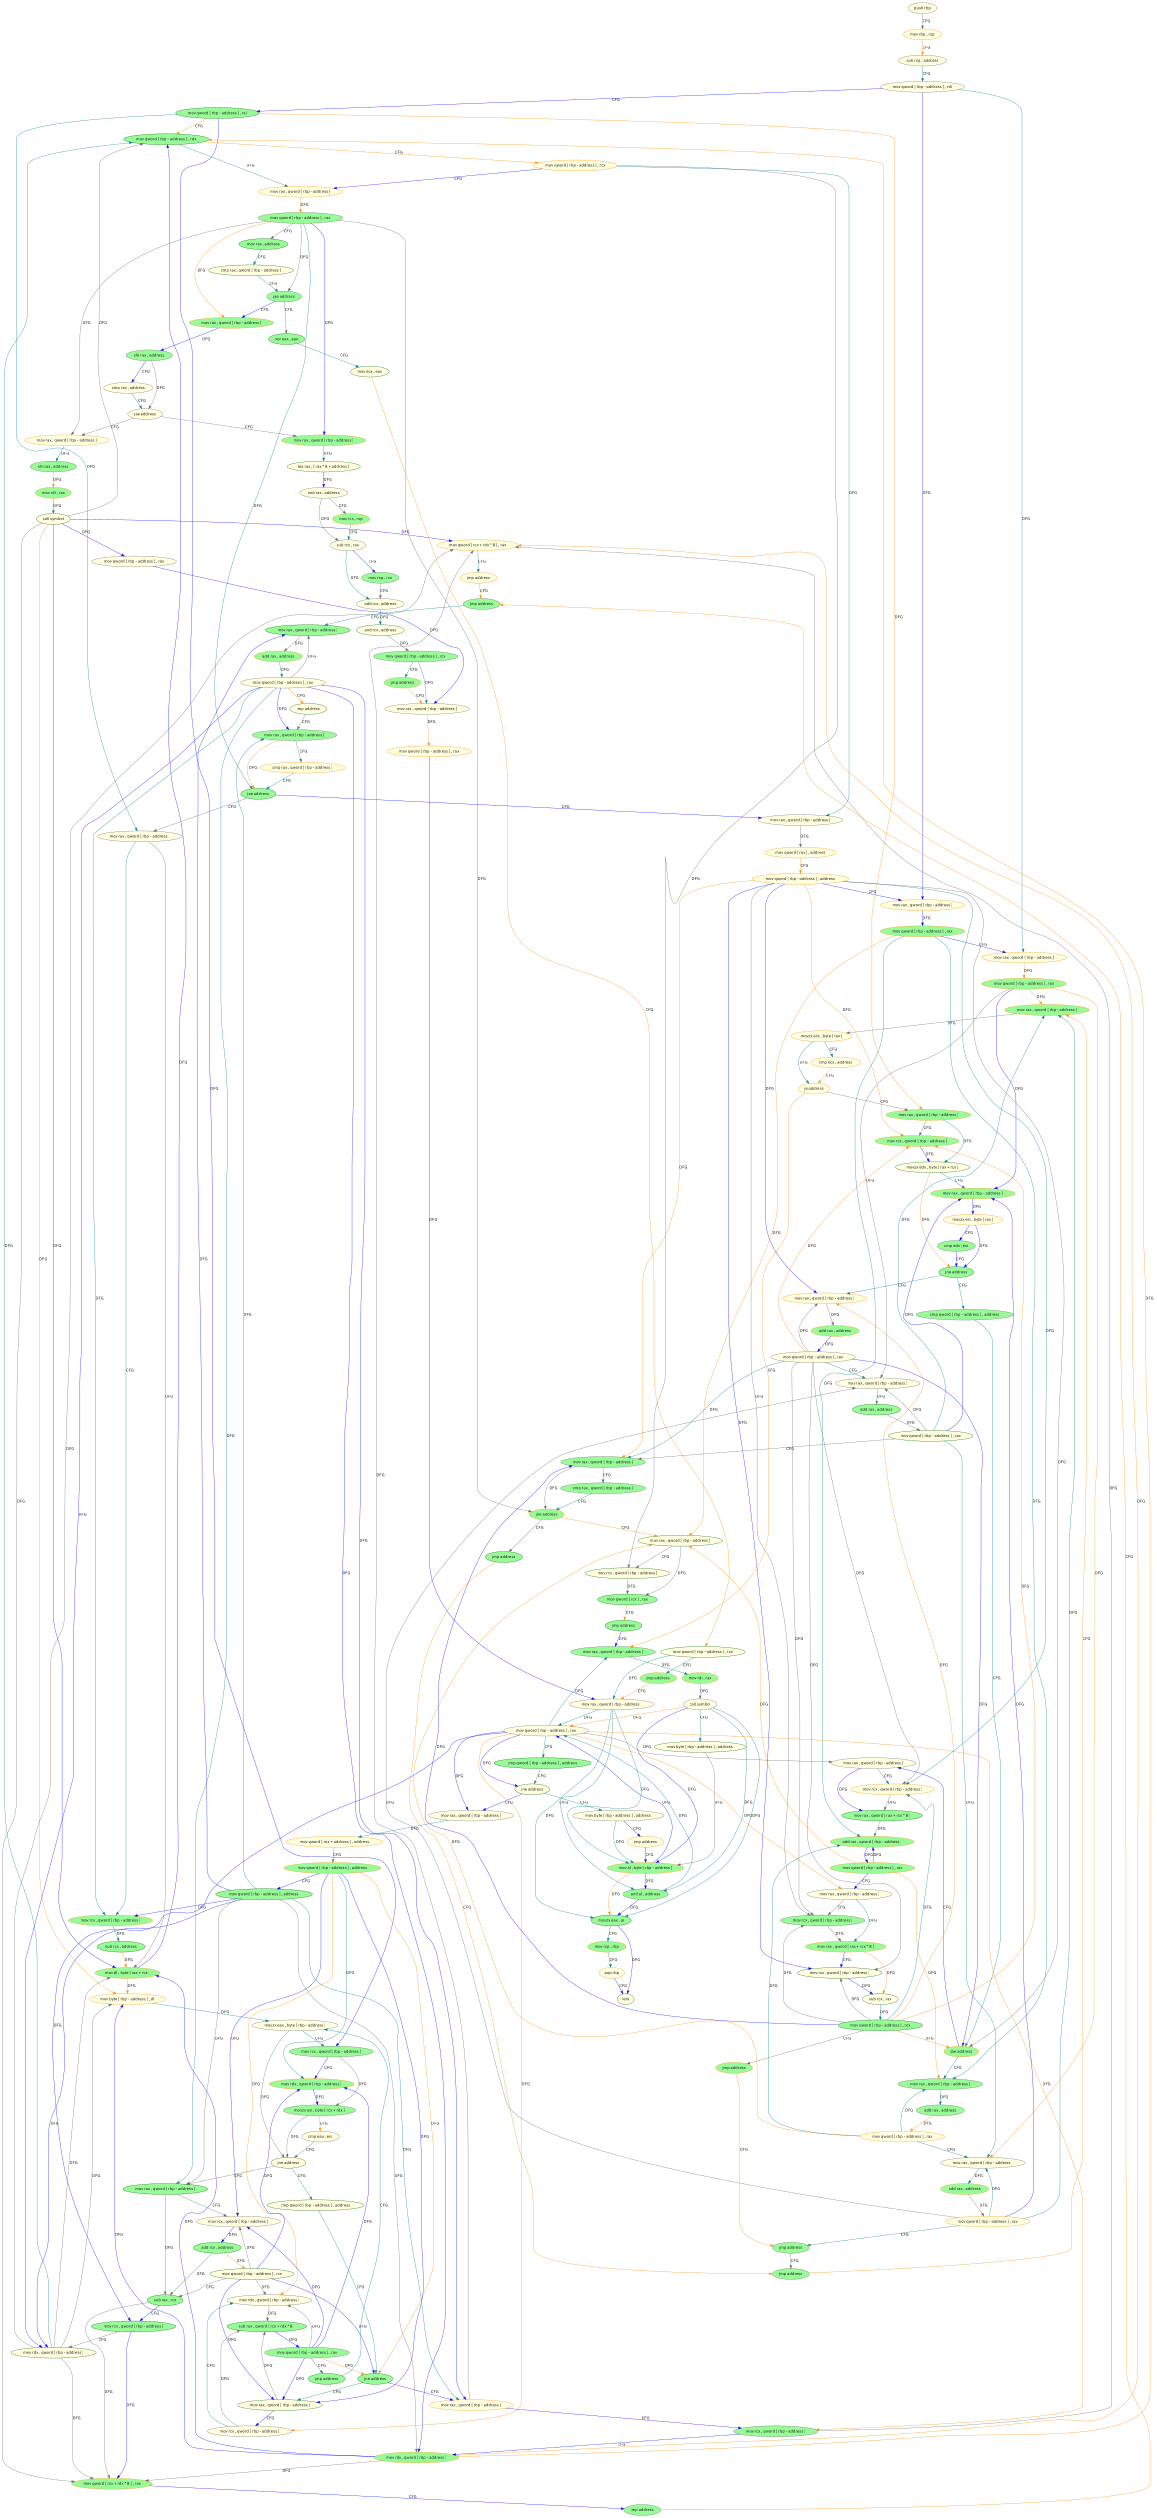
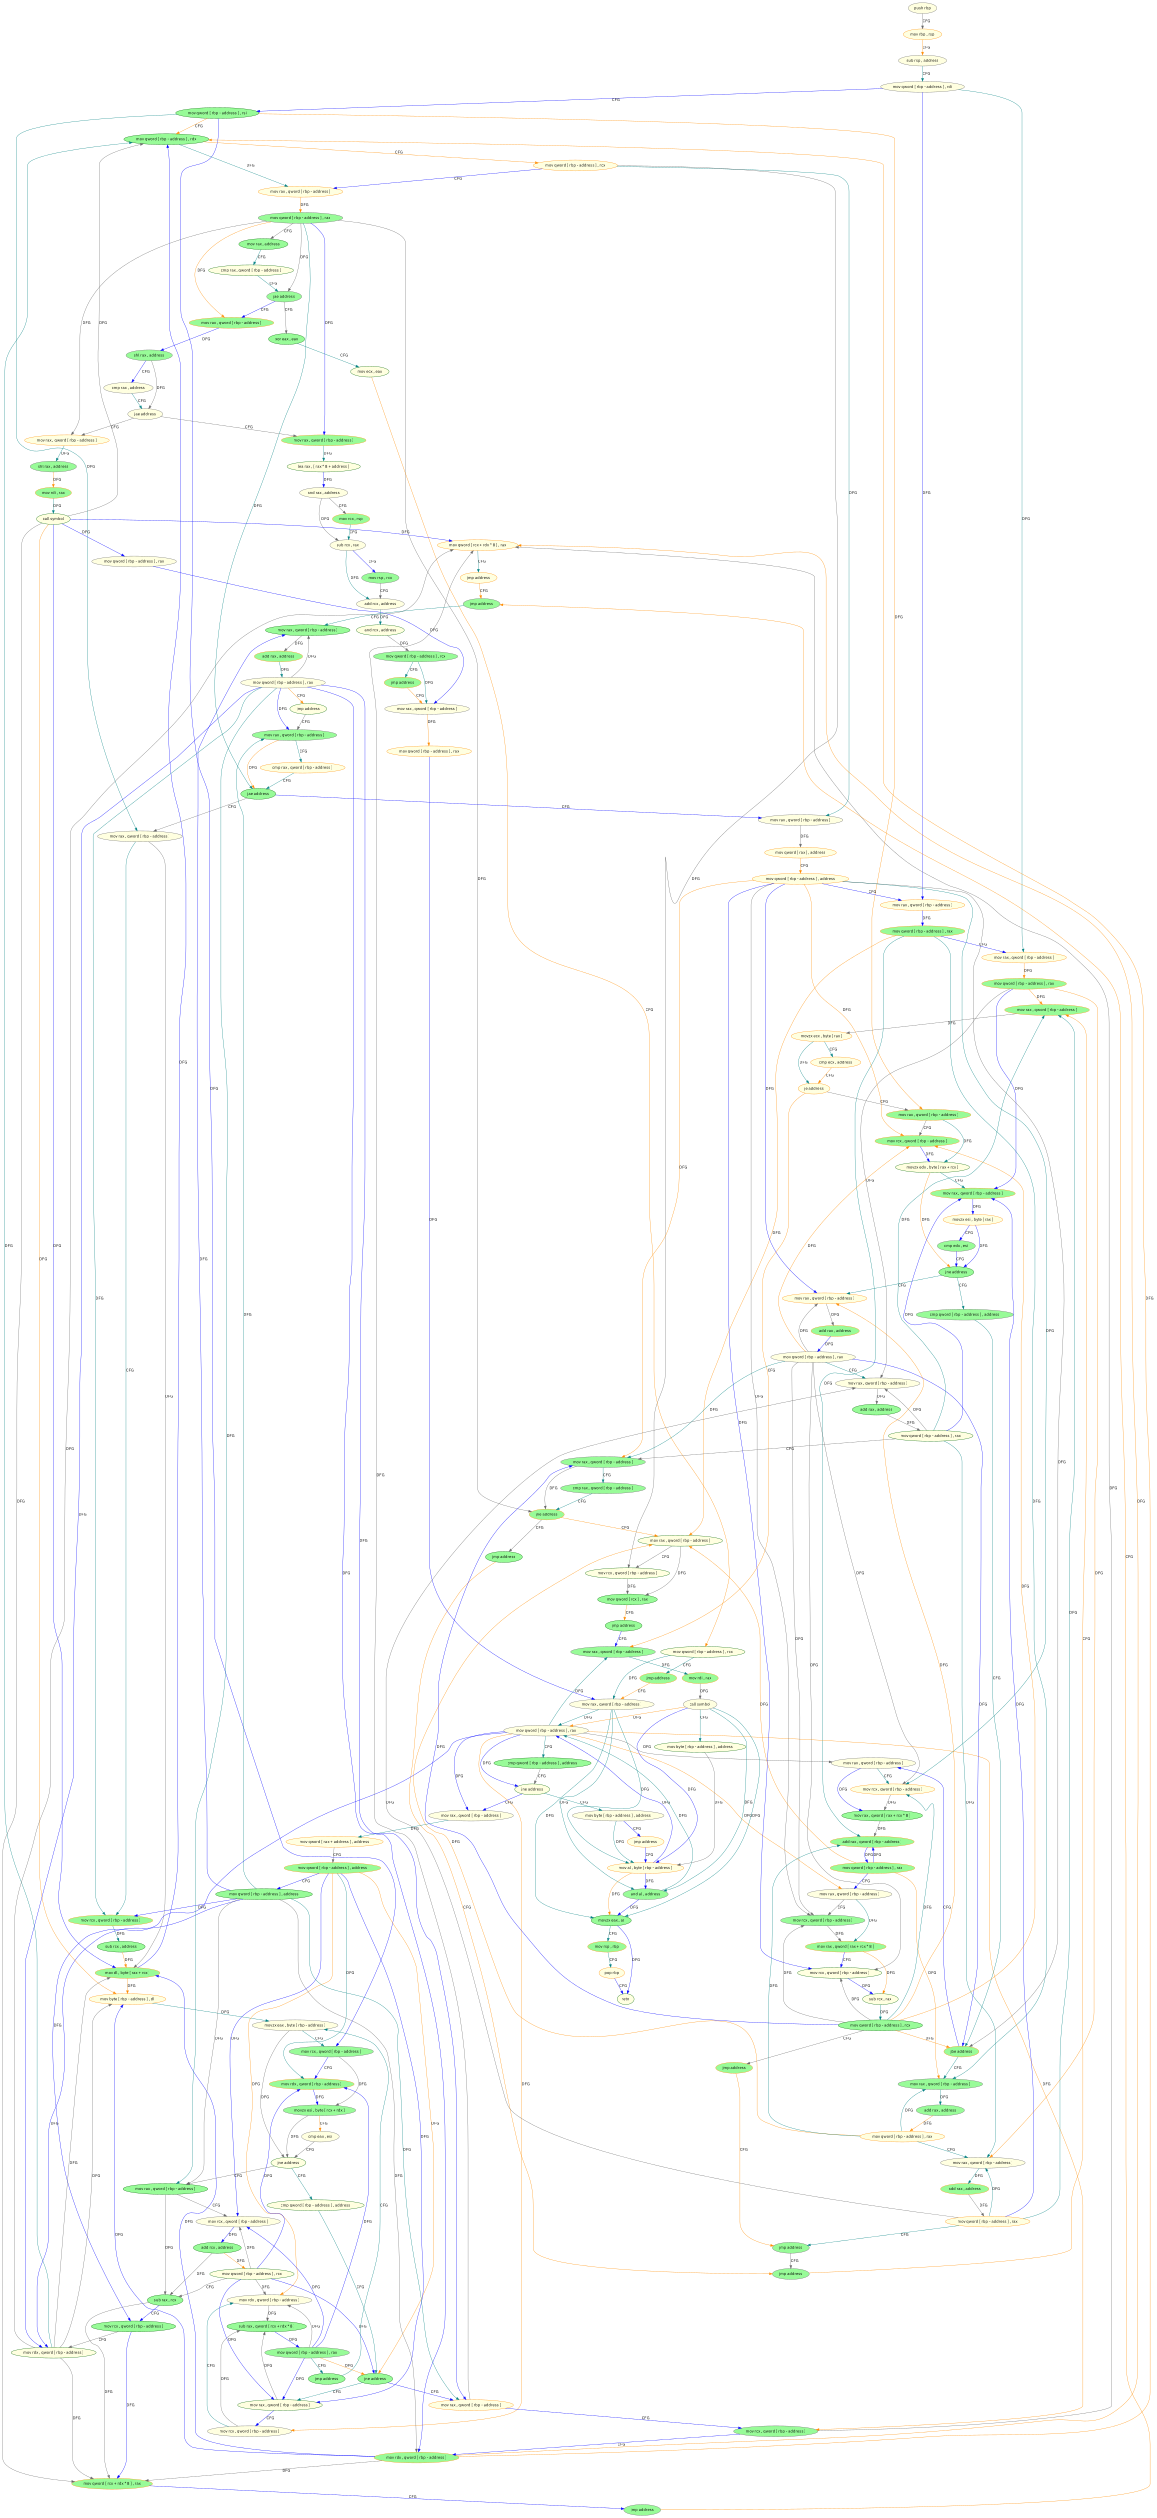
(646, 1868) -> (646, 1868)
